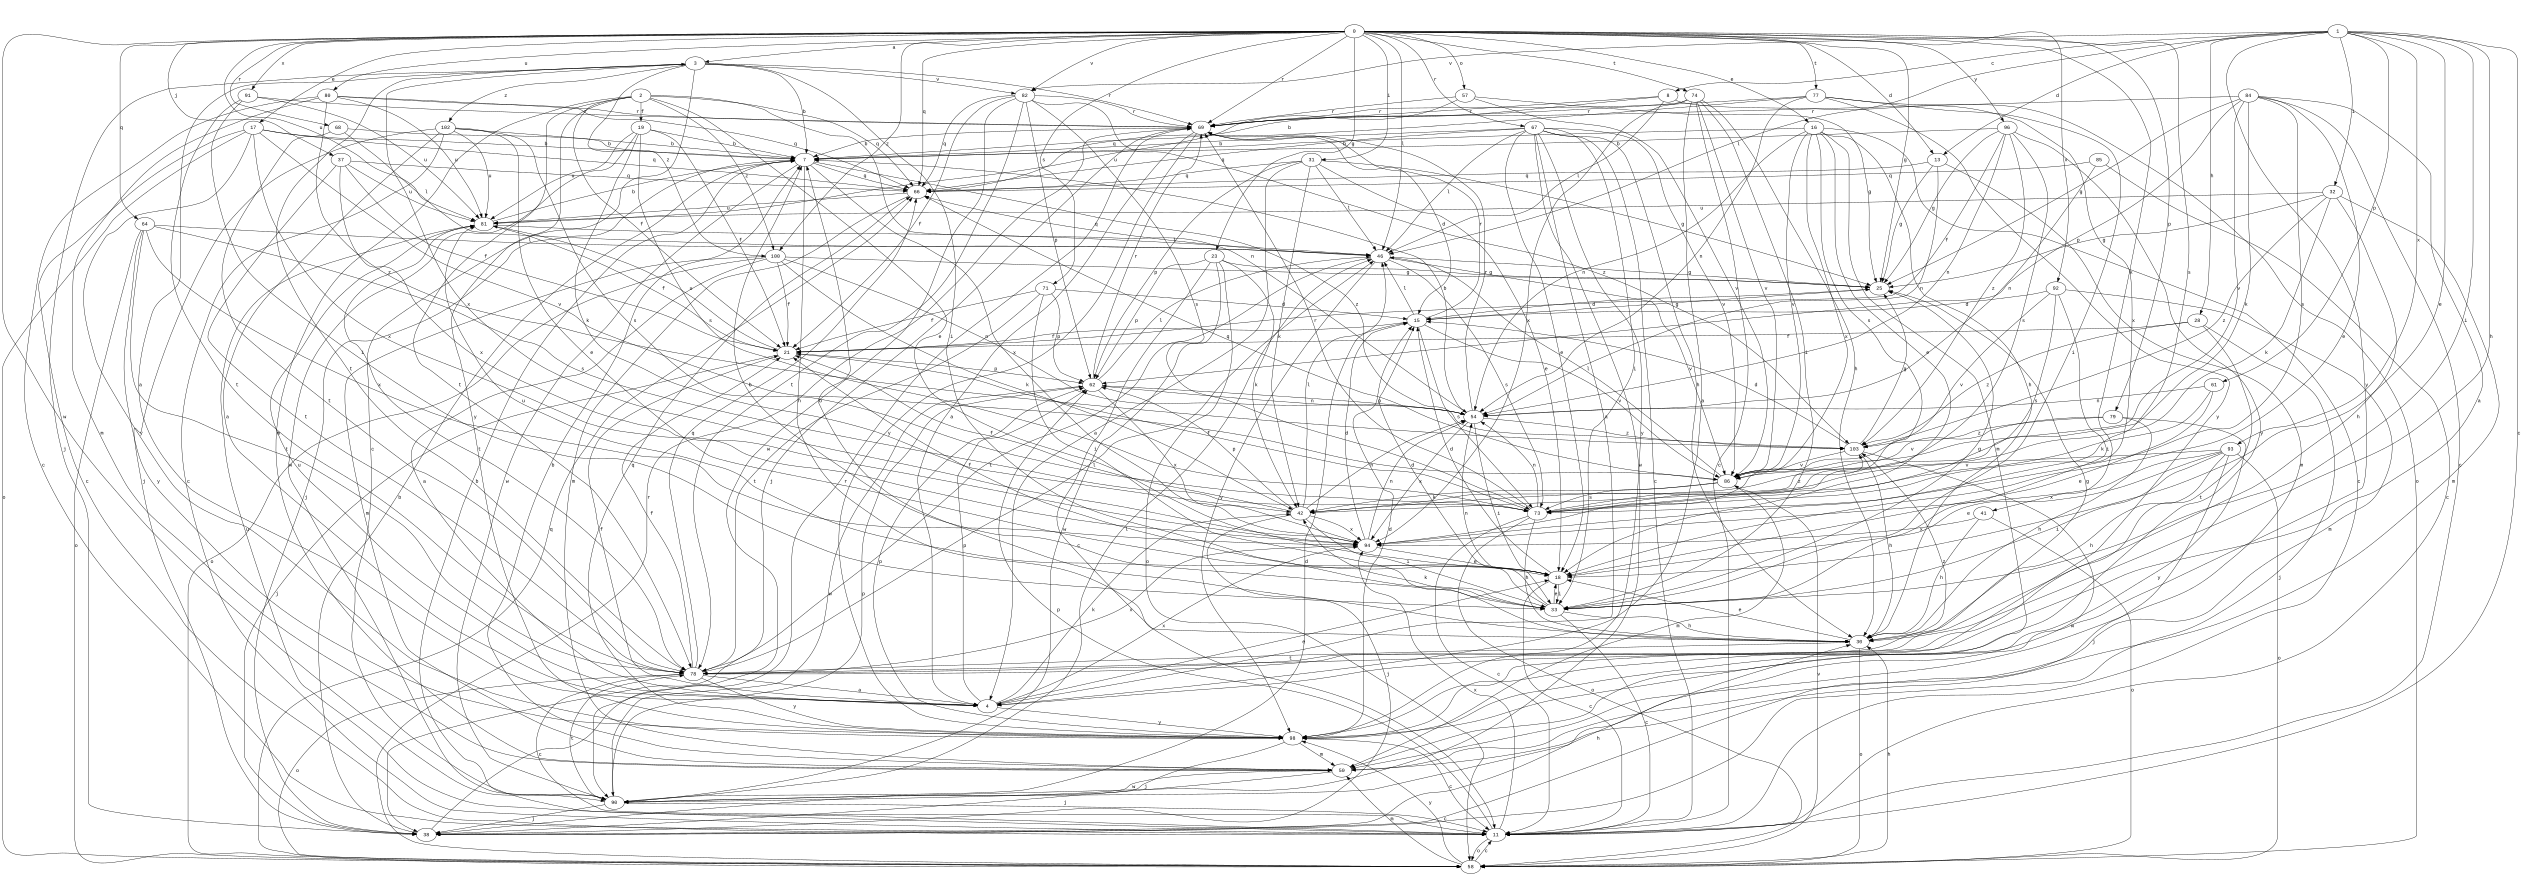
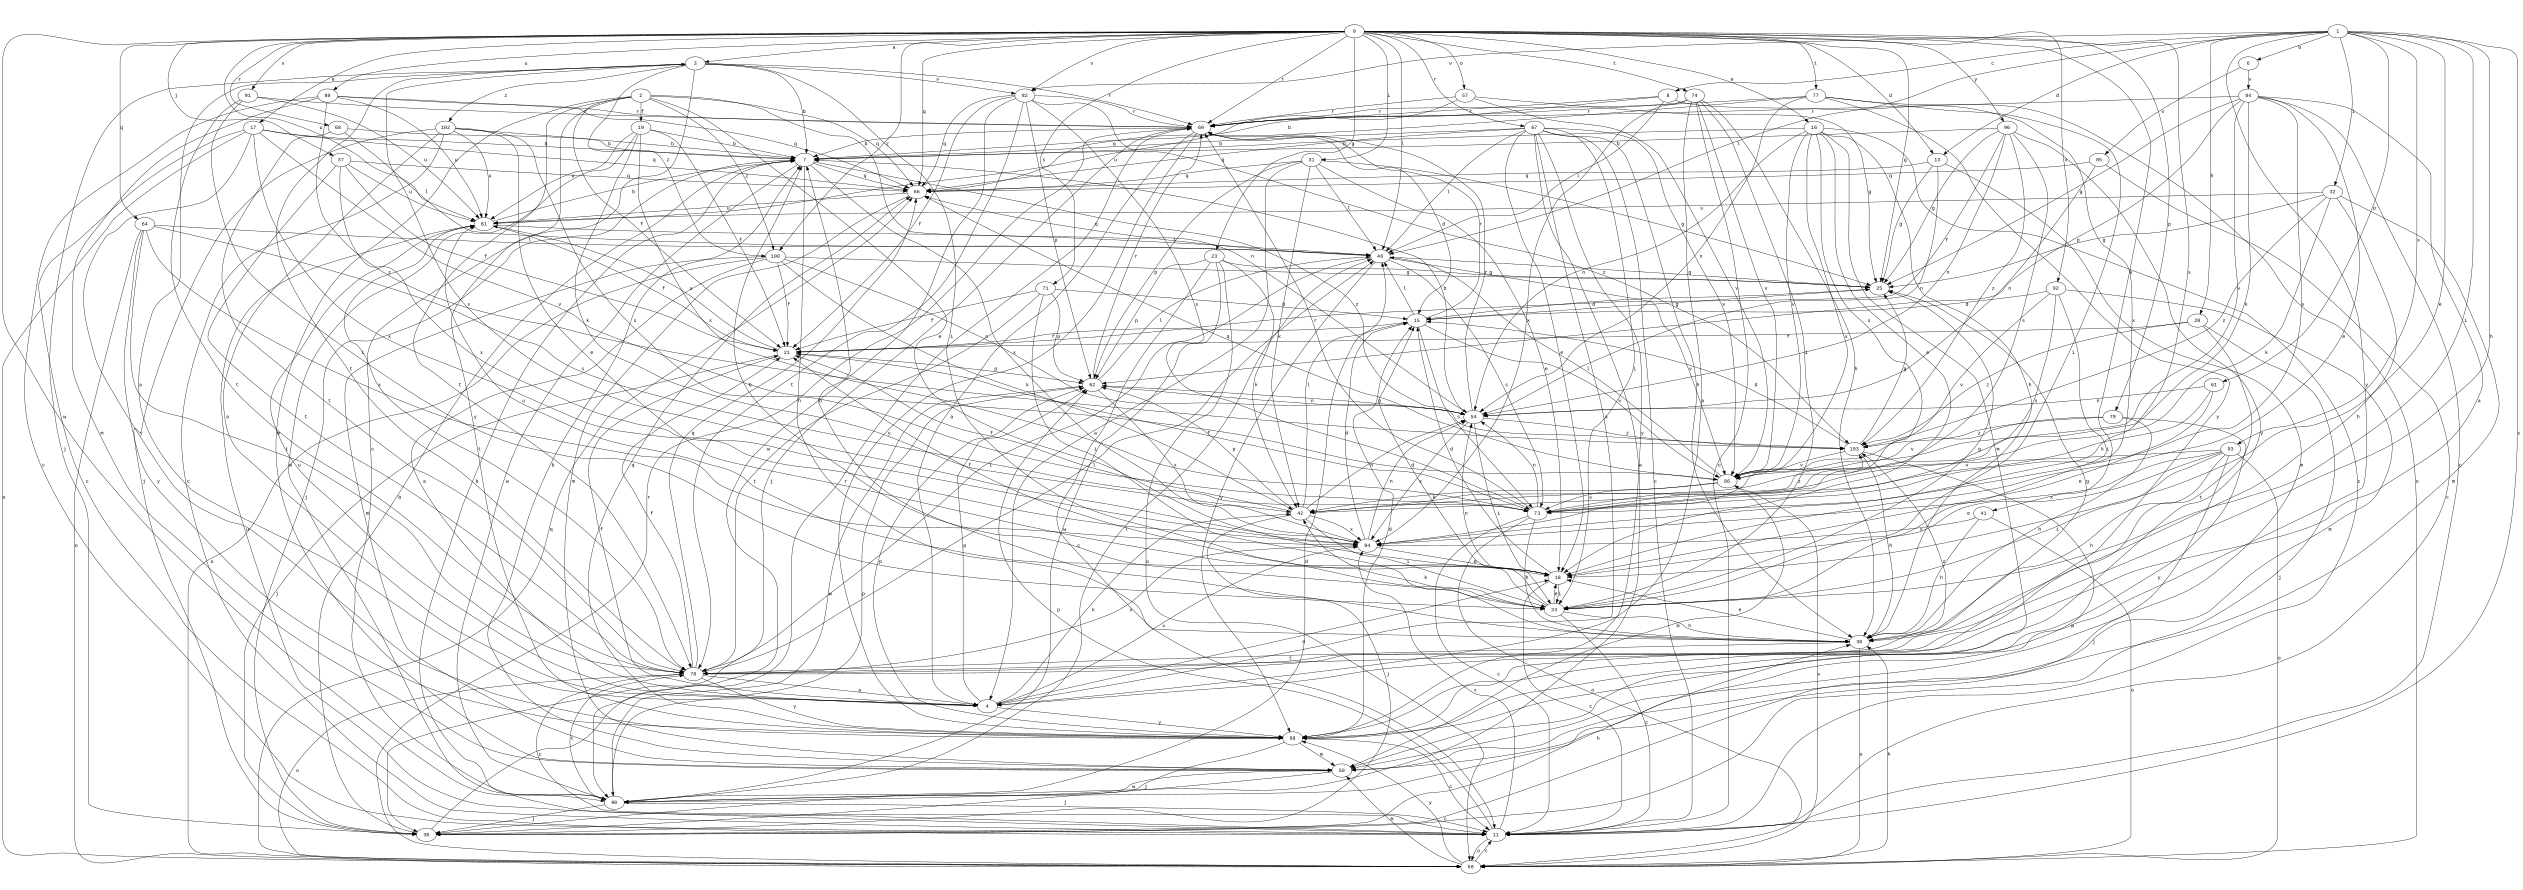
none -> (2248, 63)
